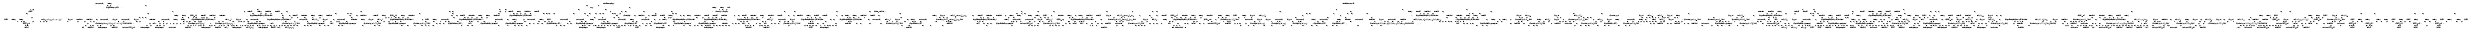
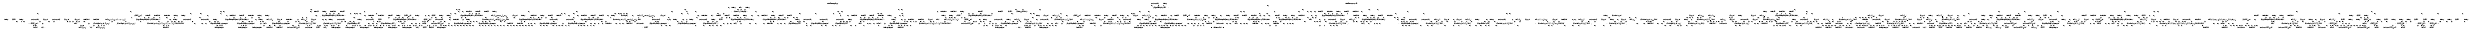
(591, 8) -> none
